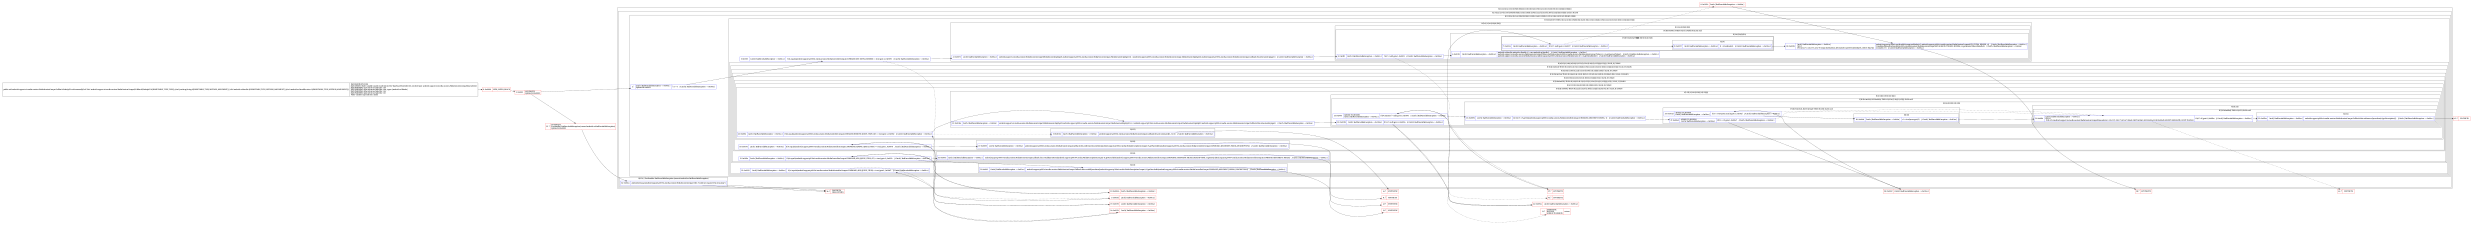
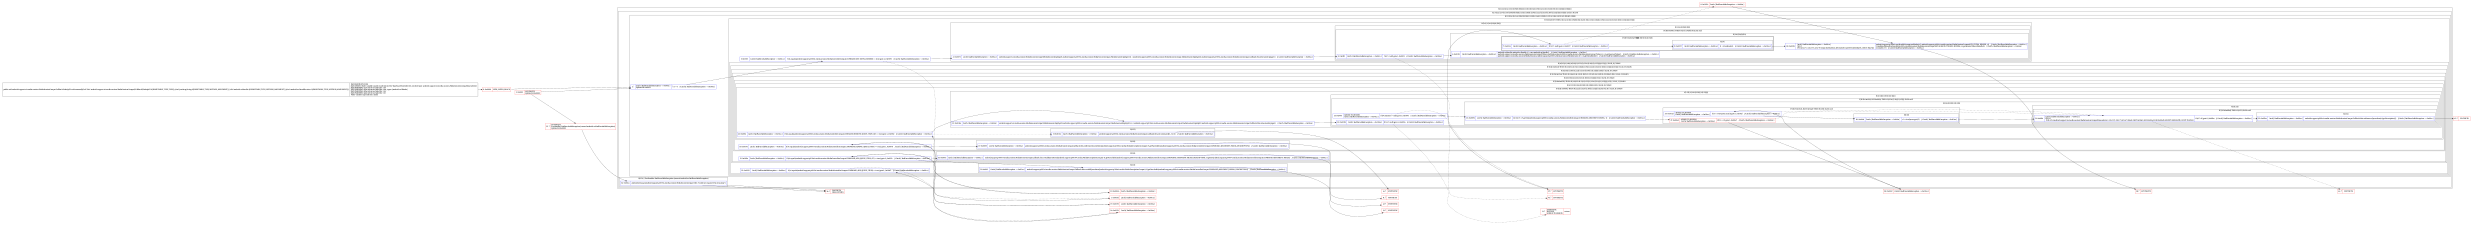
(512, 91) -> (570, 88)
(1722, 120) -> (1722, 120)
(1556, 204) -> none
